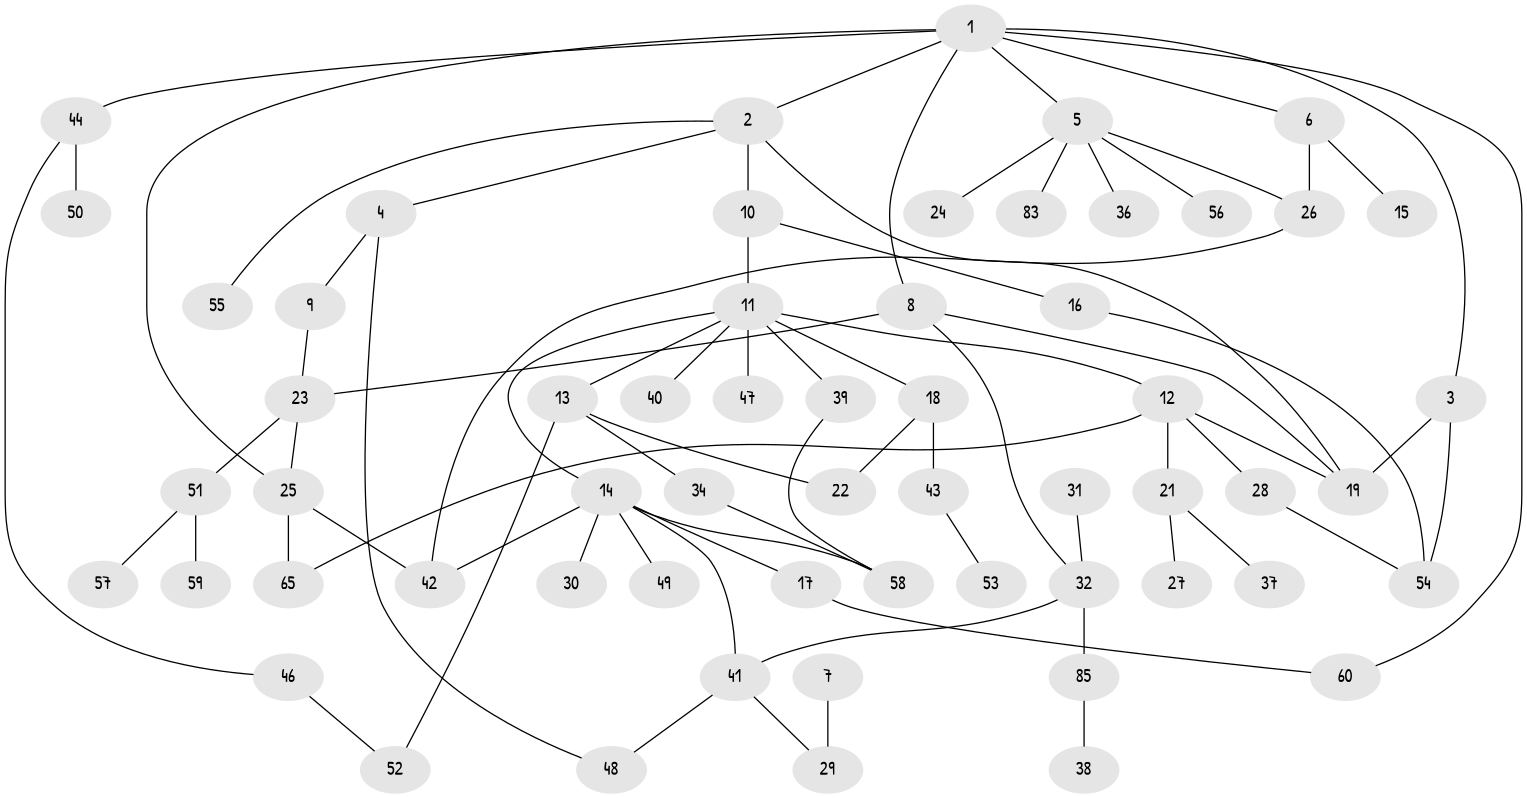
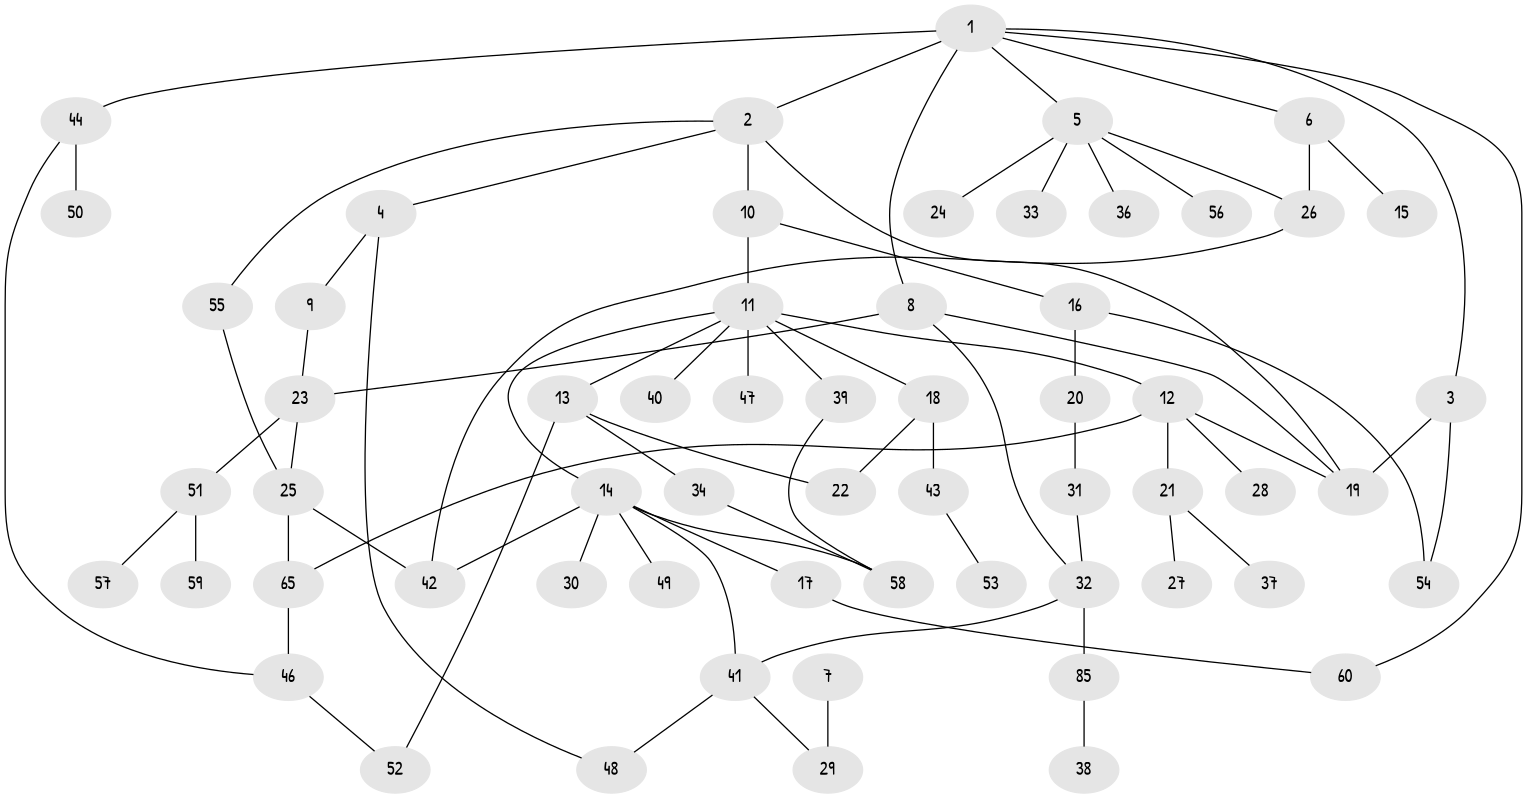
(365, 81) -> (246, 401)
(1031, 214) -> (1031, 214)
none -> (1075, 399)
(1342, 538) -> none
none -> (288, 631)
